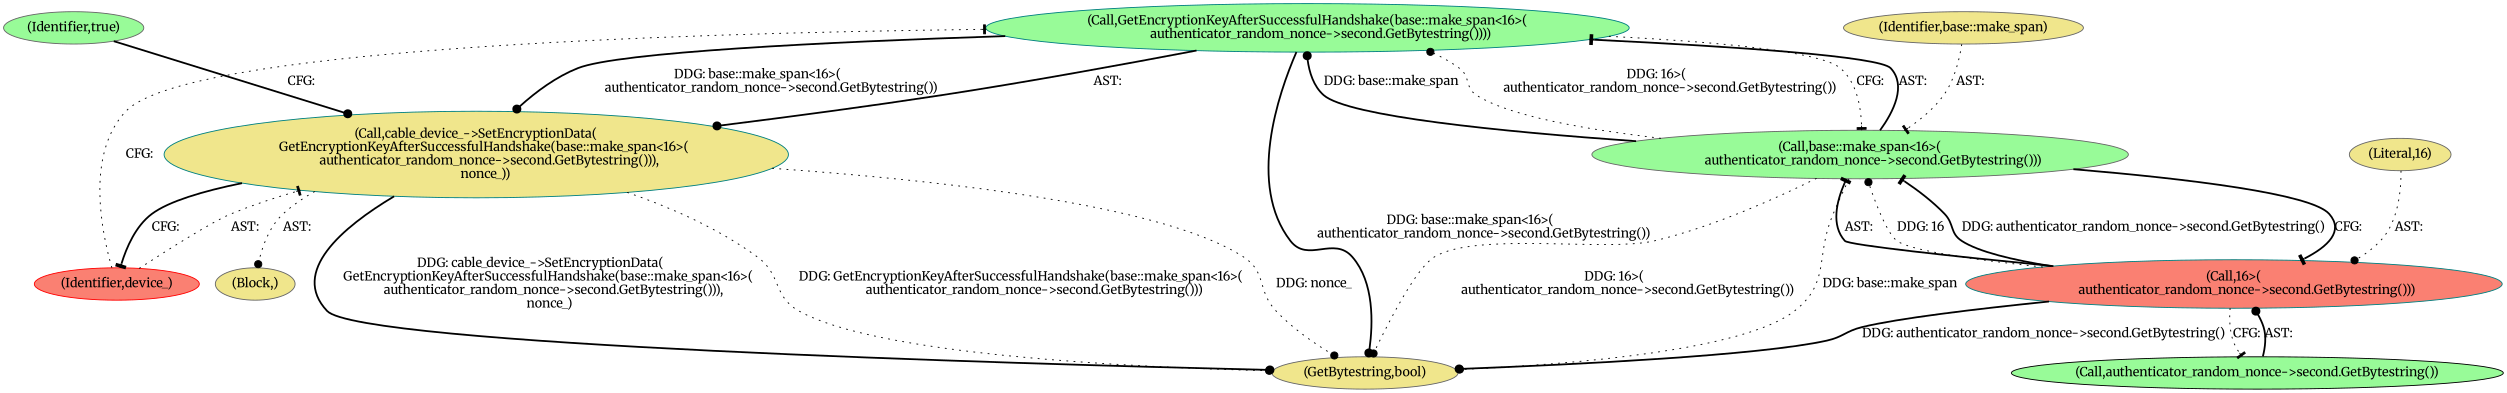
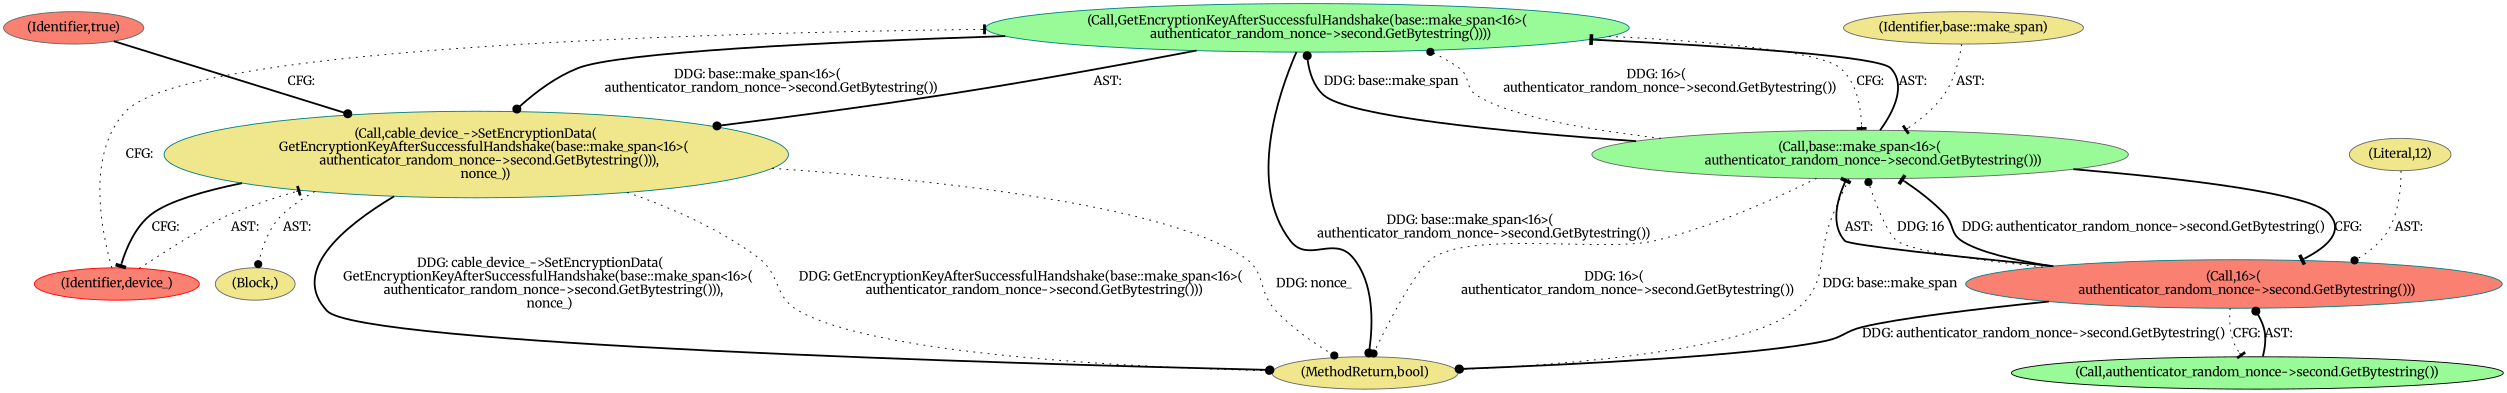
(74, 28) -> (74, 28)
(2400, 155) -> (2400, 155)
(1365, 373) -> (1365, 373)
